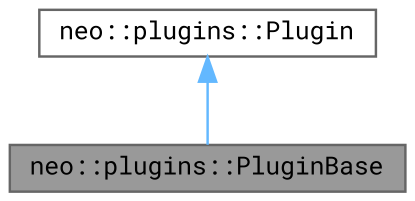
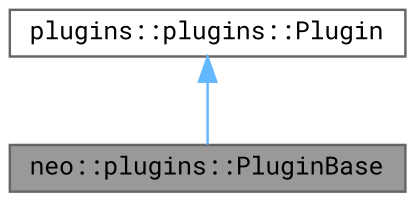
(208, 33) -> (208, 33)
